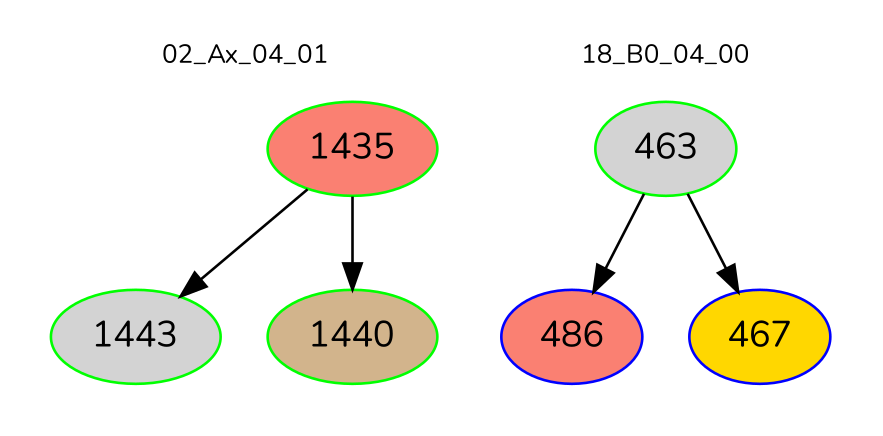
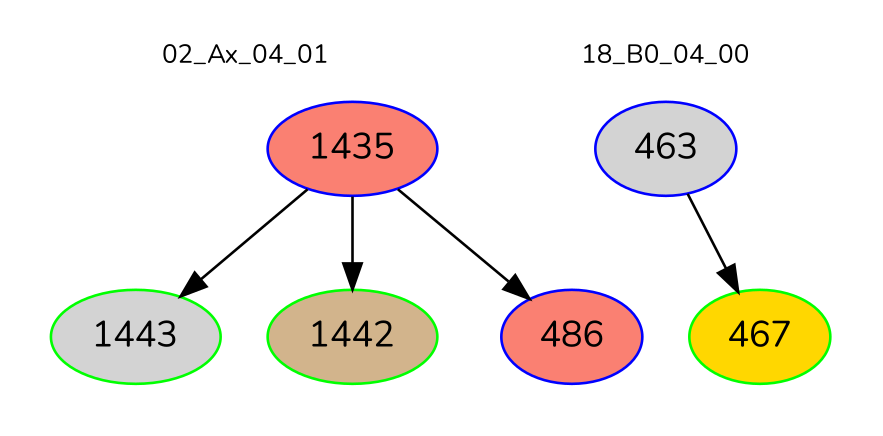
(352, 149) -> (352, 149)
(666, 149) -> (666, 149)
(625, 231) -> (442, 226)
(352, 337) -> (352, 337)
(760, 337) -> (760, 337)
